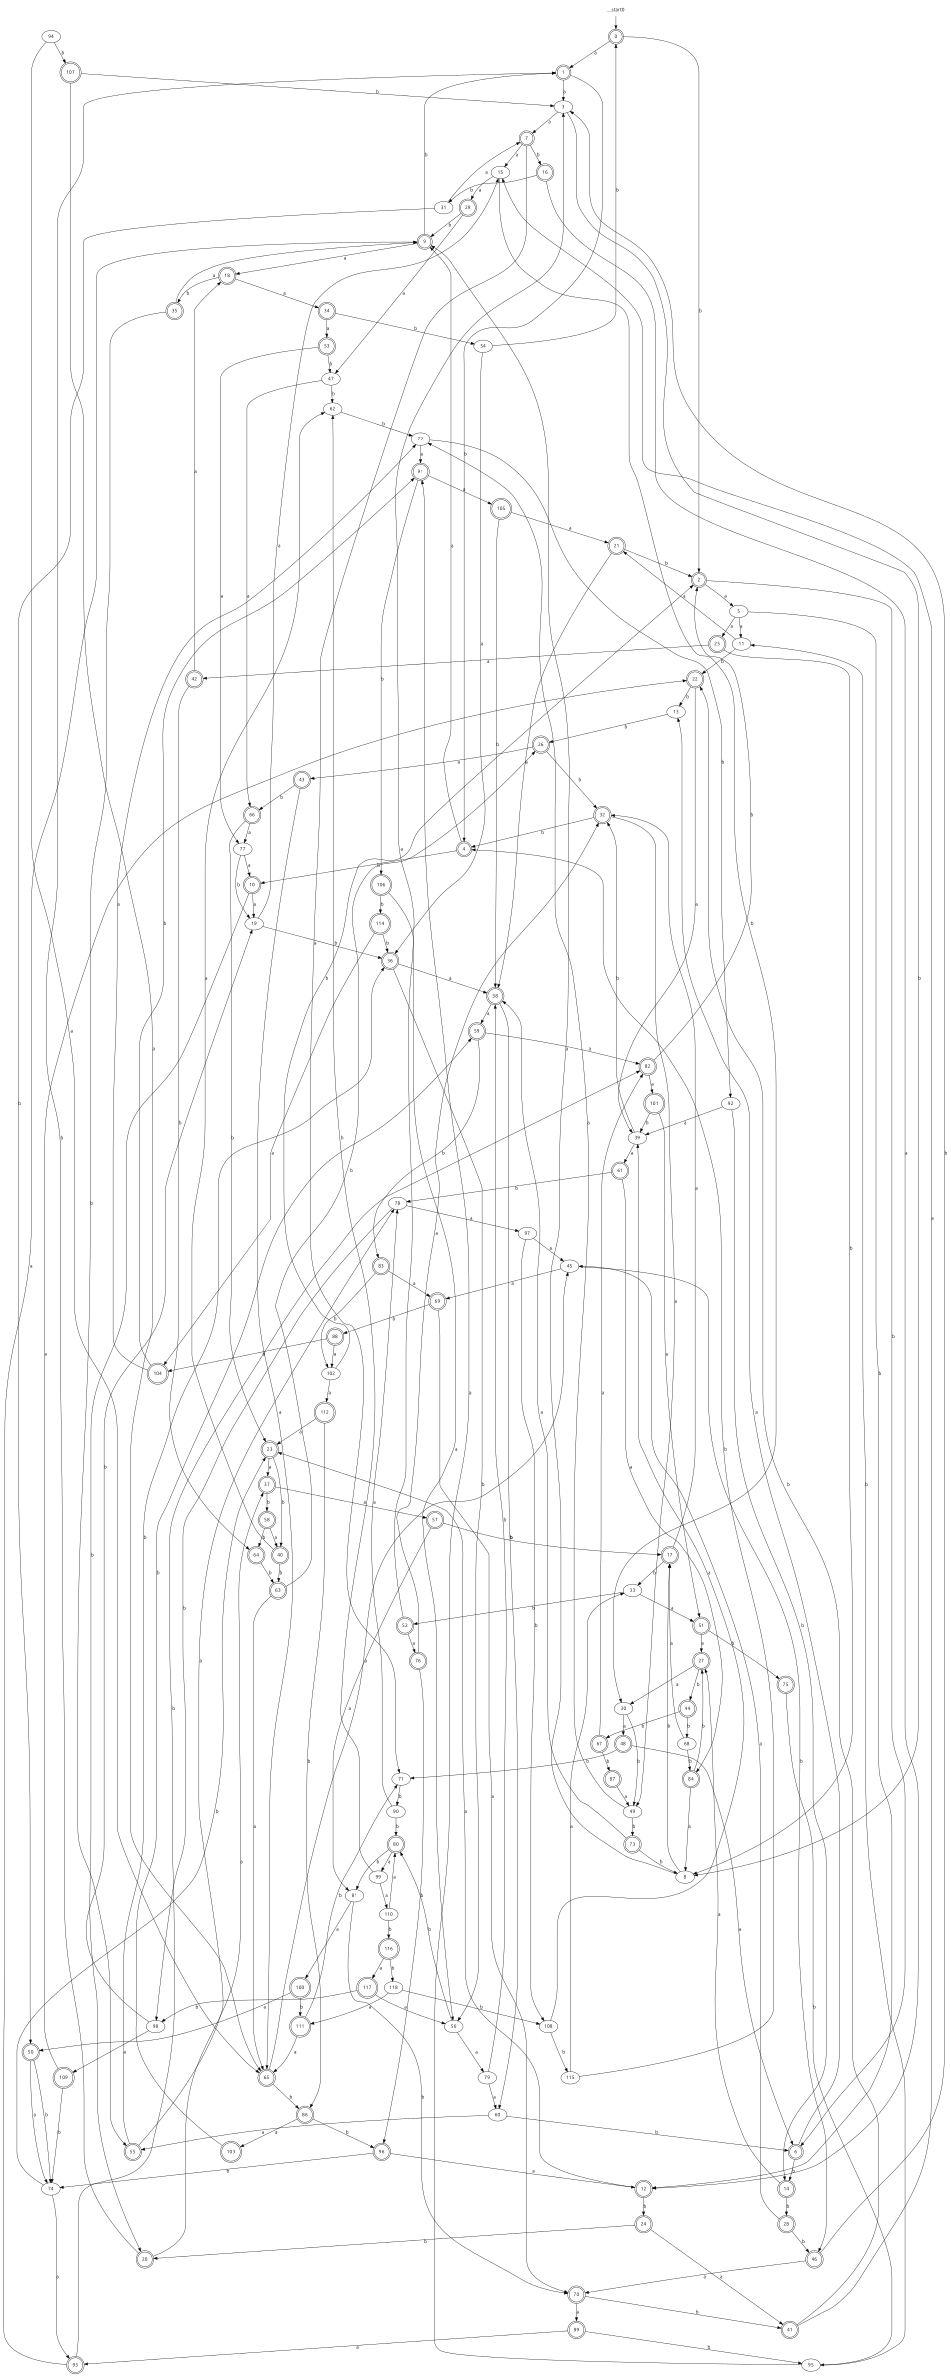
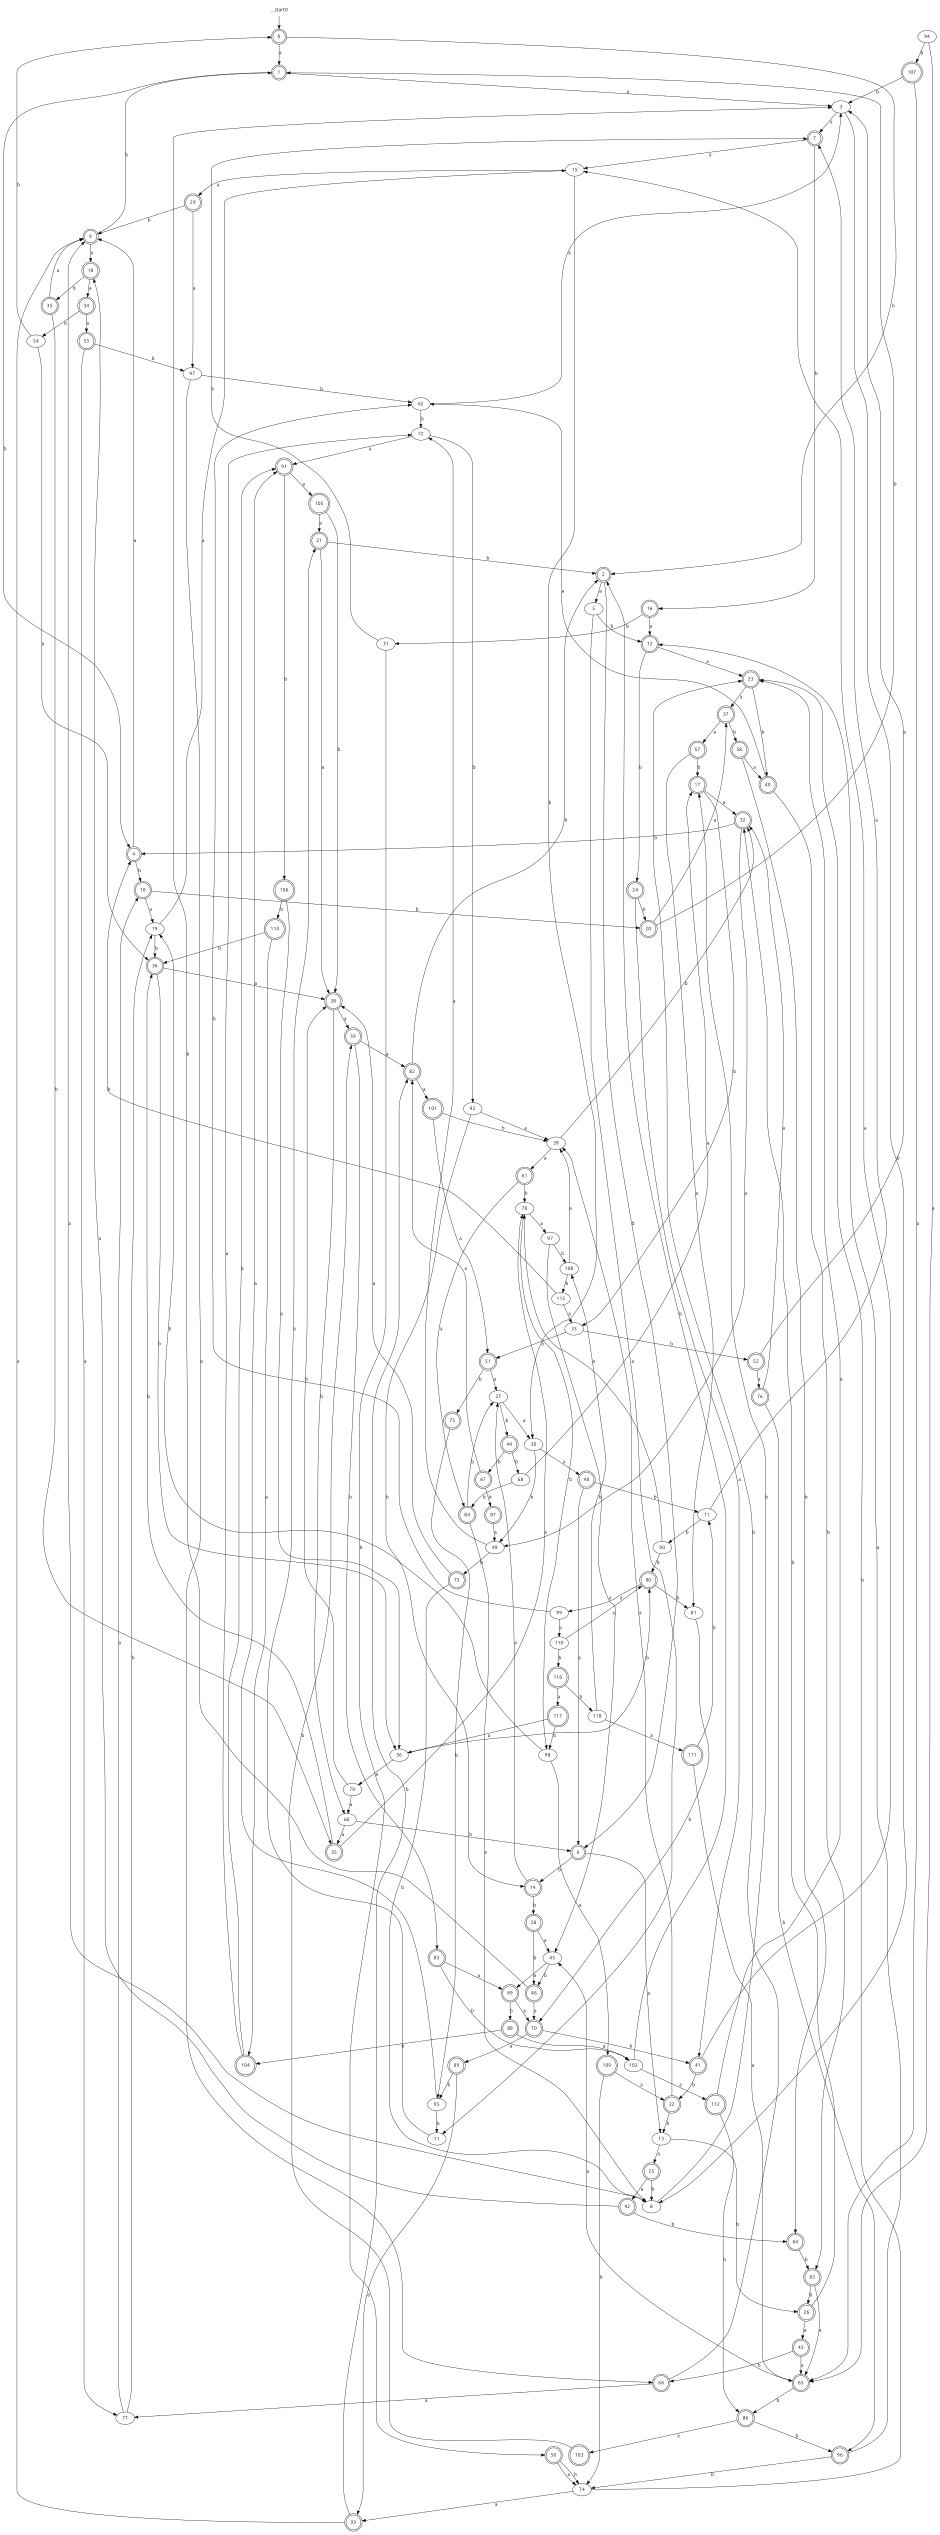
none -> (594, 227)
(730, 625) -> (657, 2152)
(719, 661) -> none
(316, 898) -> (877, 853)
(701, 1661) -> (498, 1397)
(300, 1988) -> none
